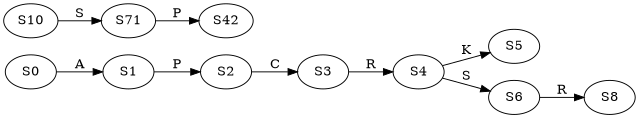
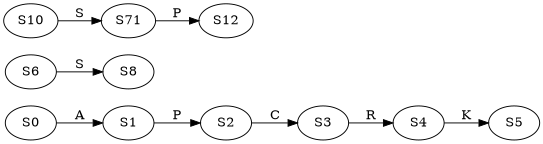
(226, 21) -> (226, 21)
(462, 83) -> none
(562, 90) -> (80, 65)
